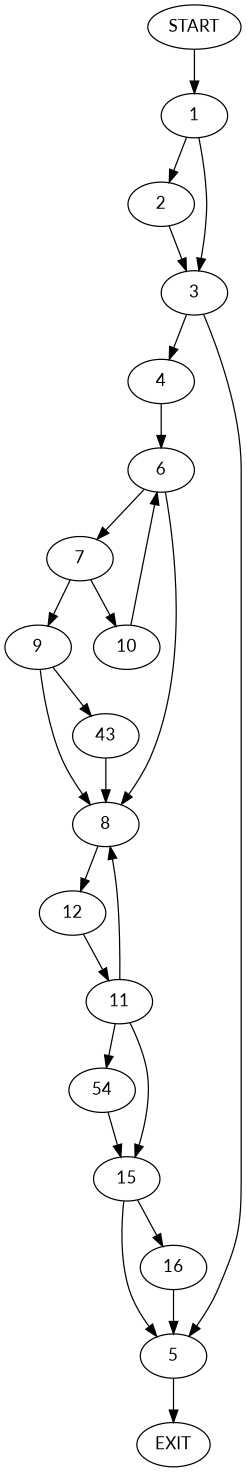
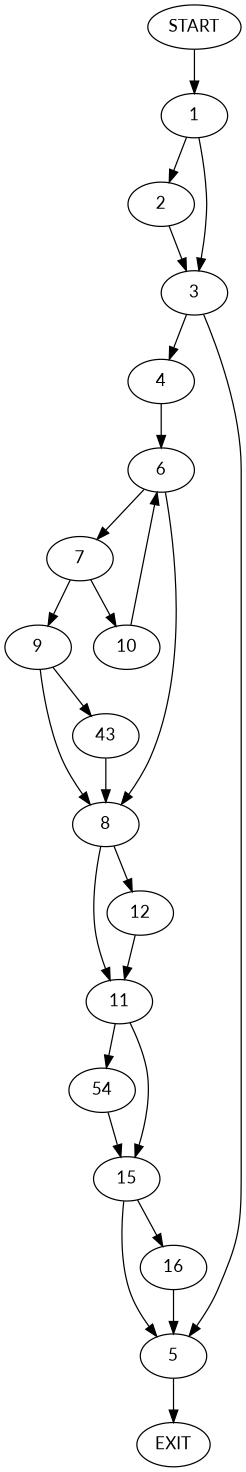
(119, 919) -> (94, 908)
